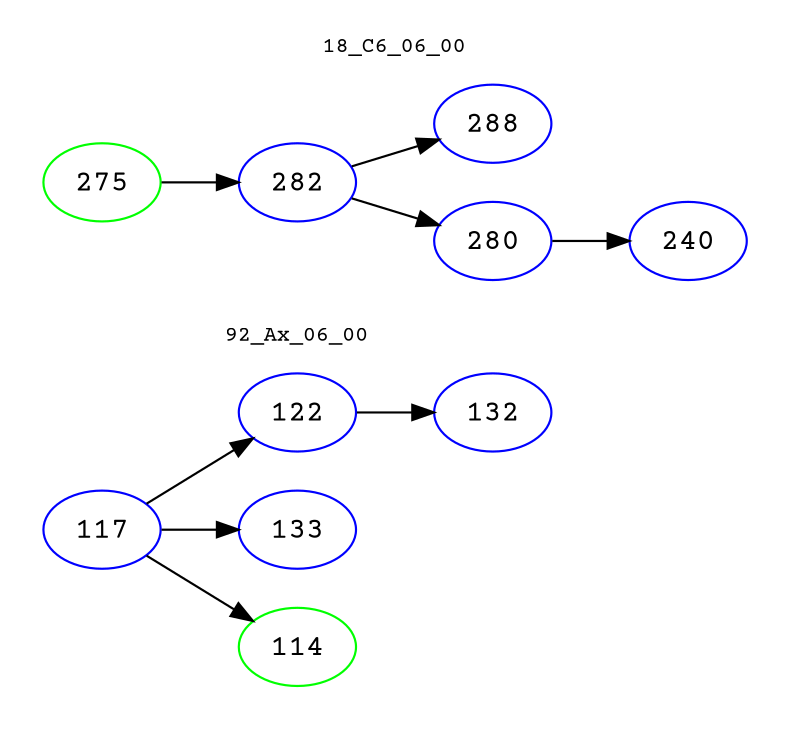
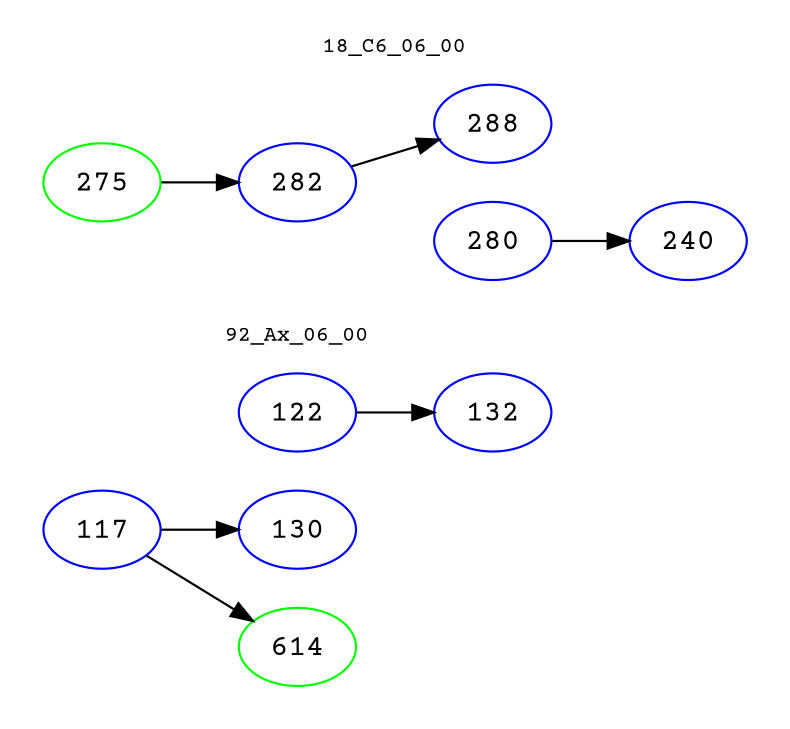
(385, 209) -> none
(190, 477) -> none
(297, 530) -> (297, 530)
(297, 647) -> (297, 647)
